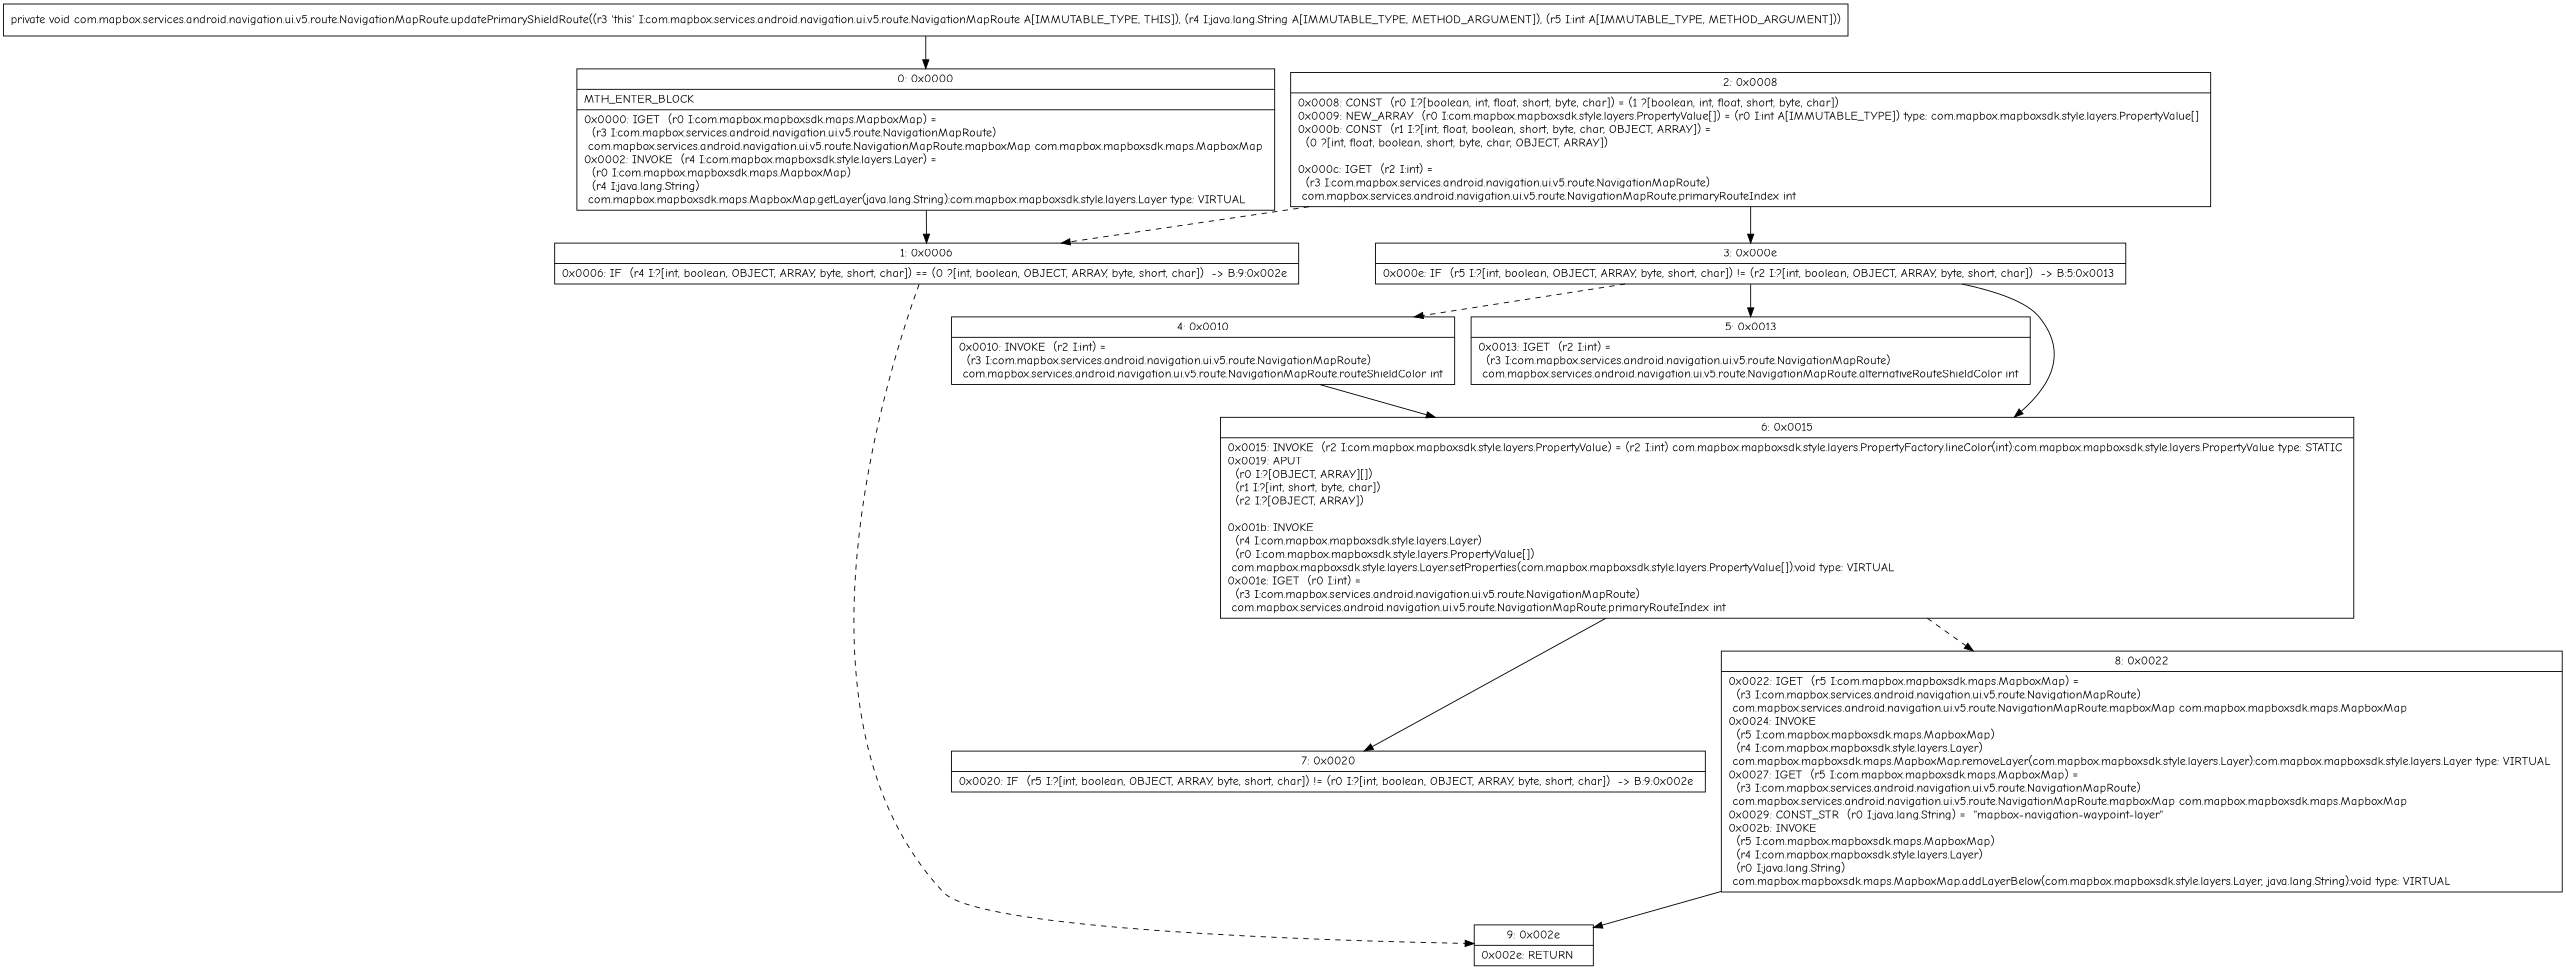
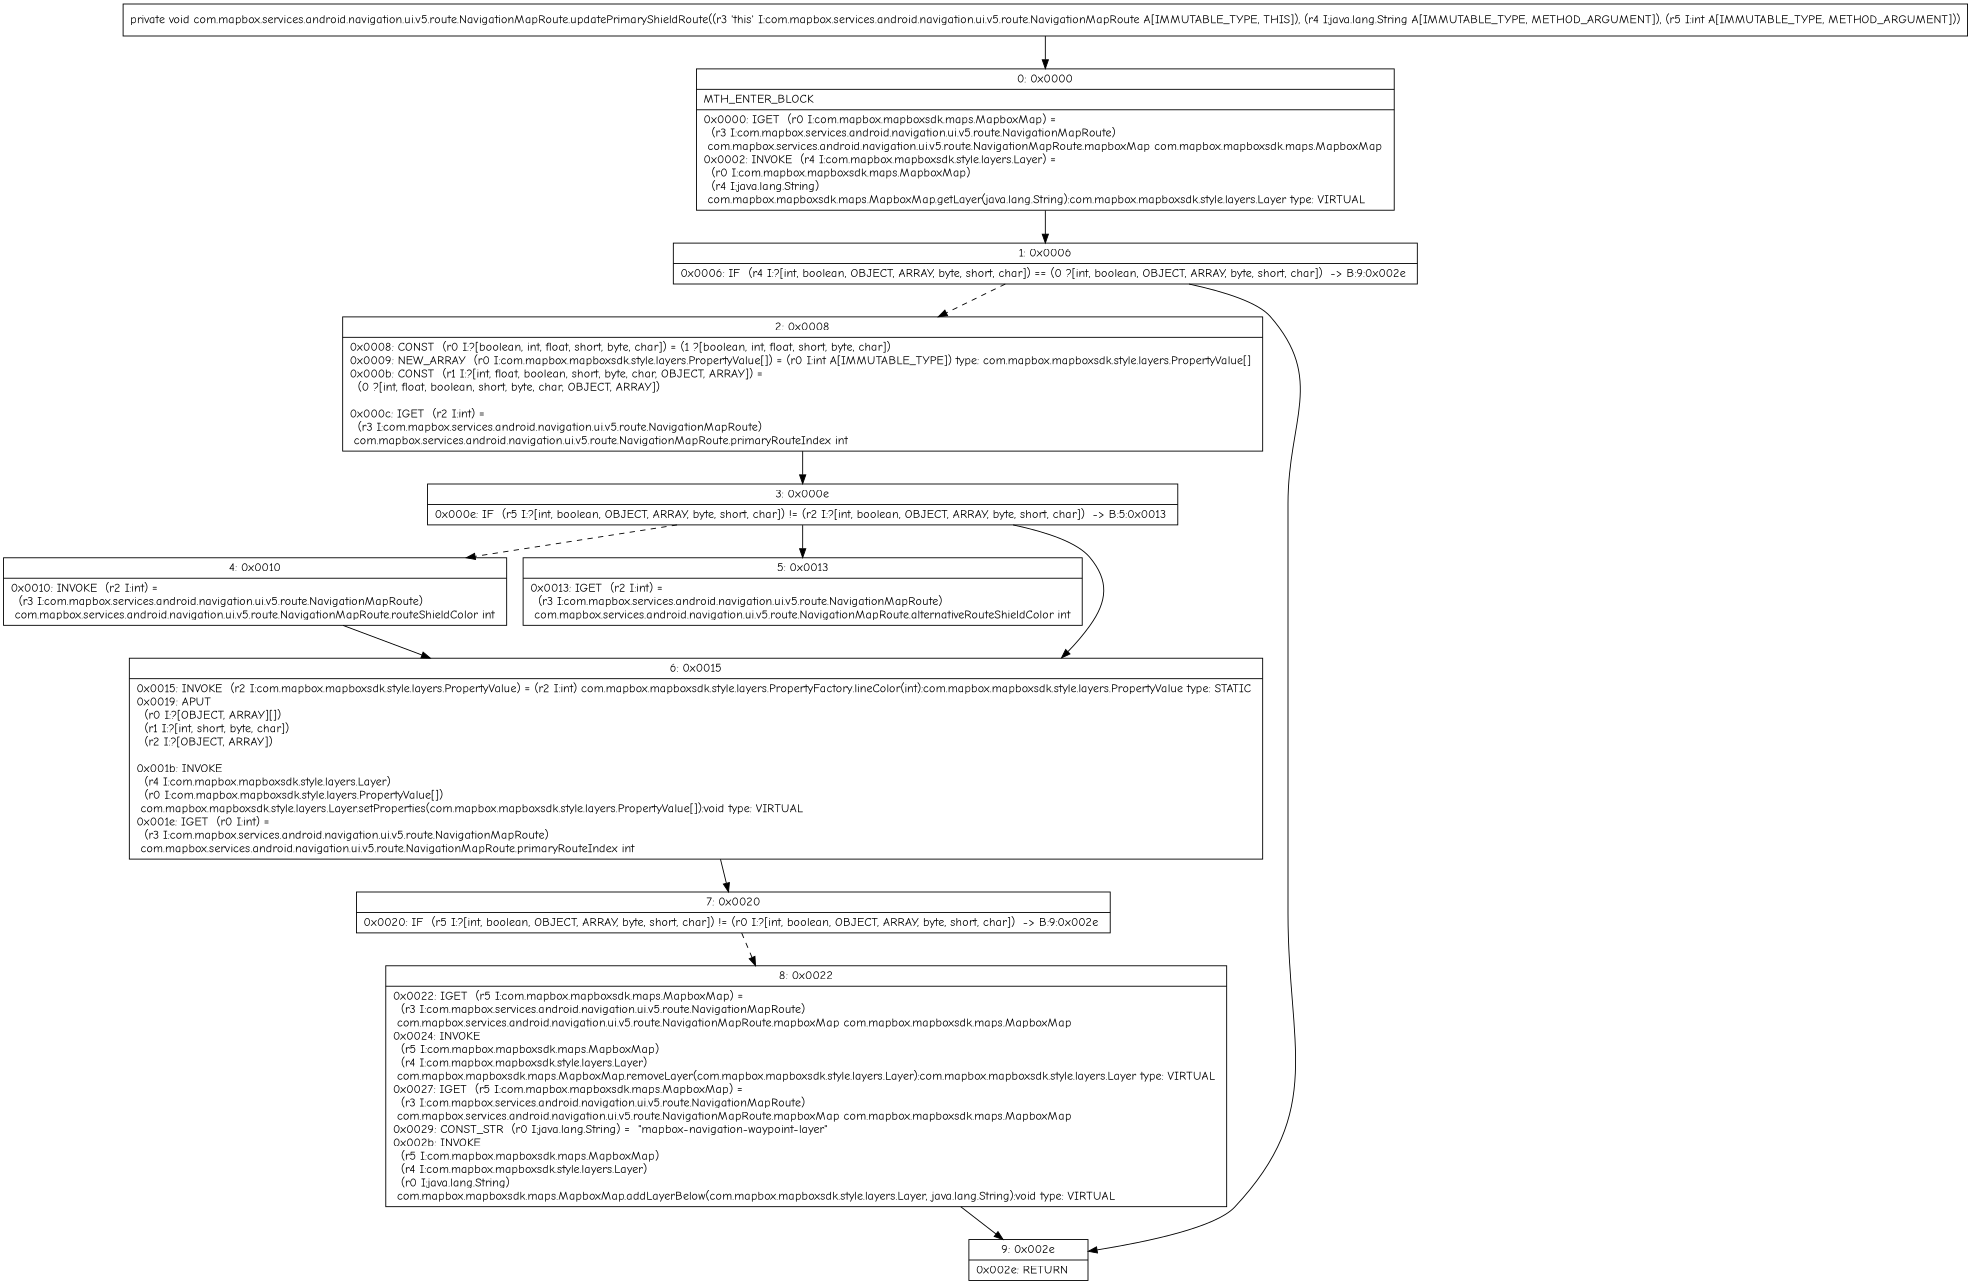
(1190, 224) -> (976, 298)
(1946, 632) -> (747, 945)
(912, 847) -> (1288, 794)
